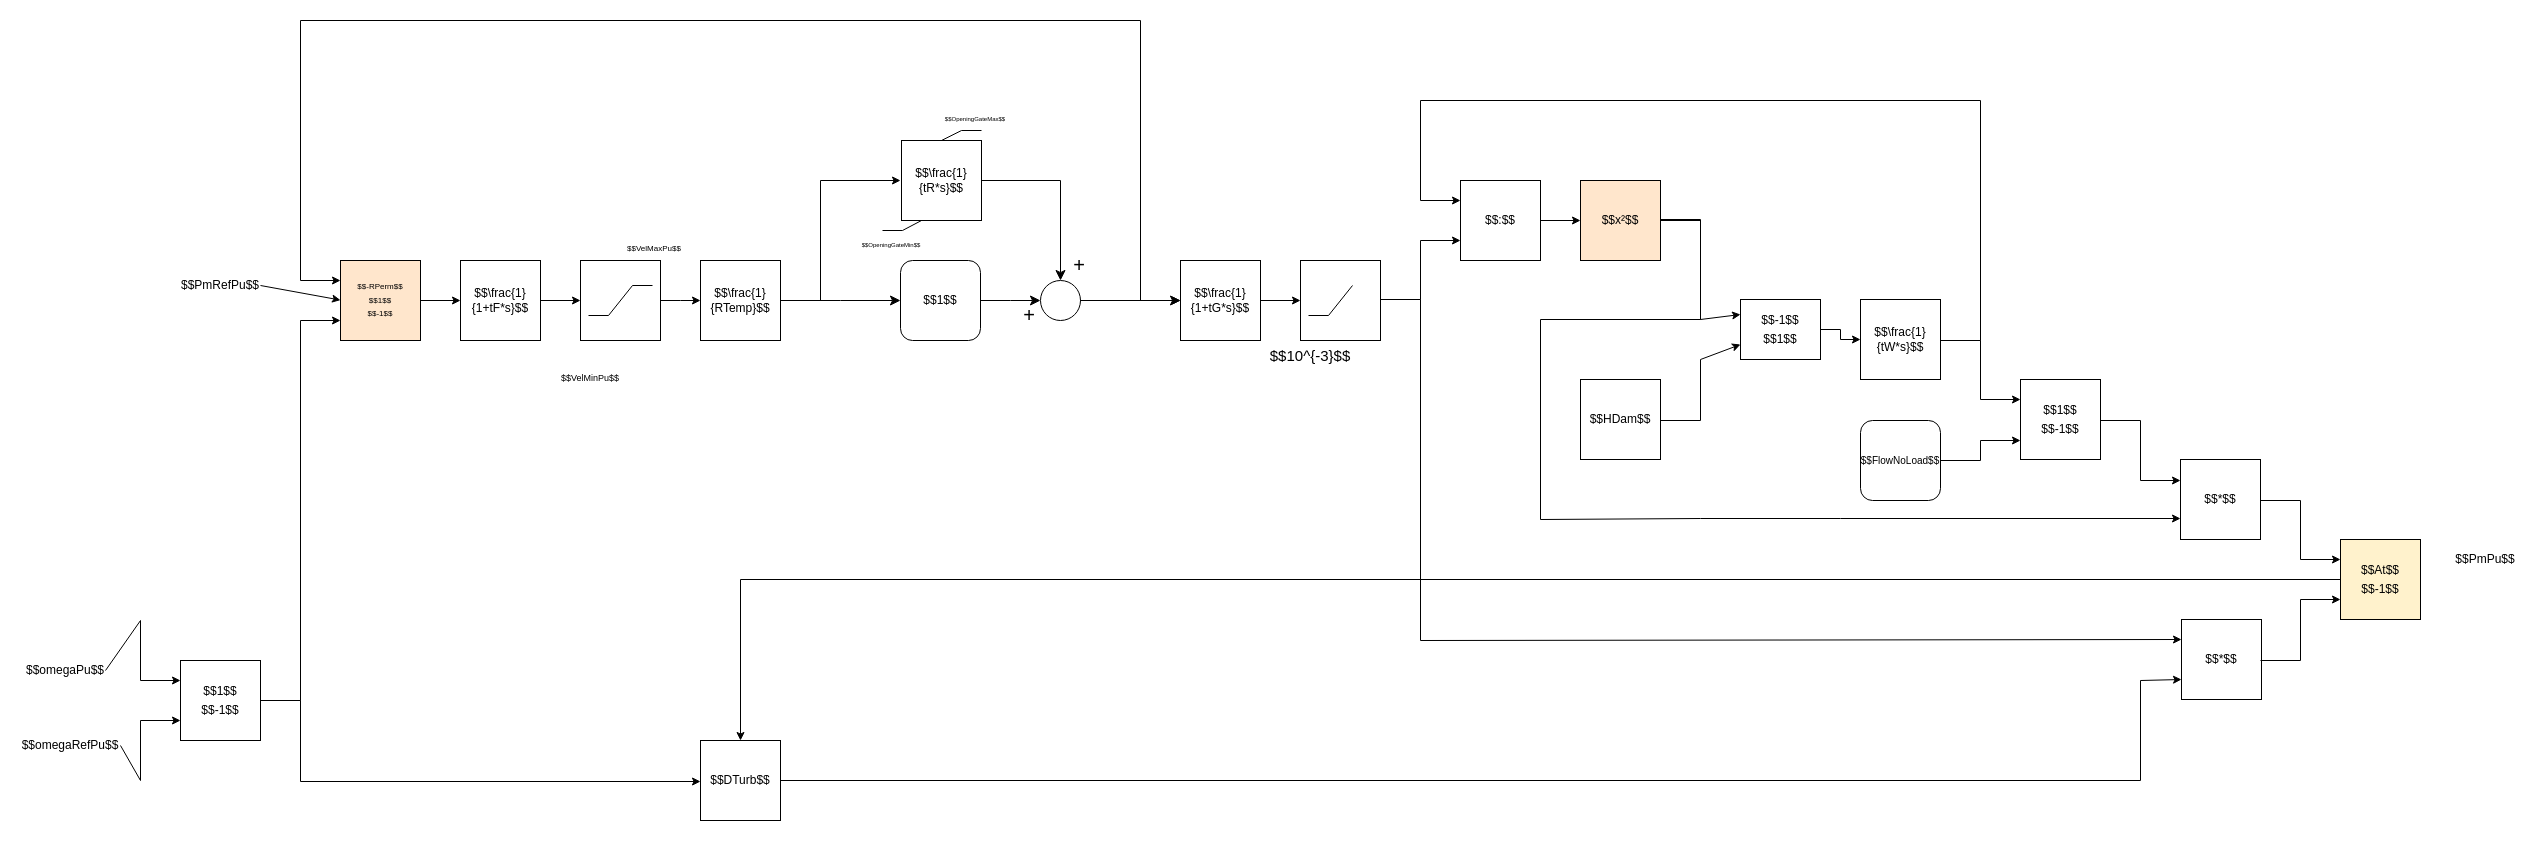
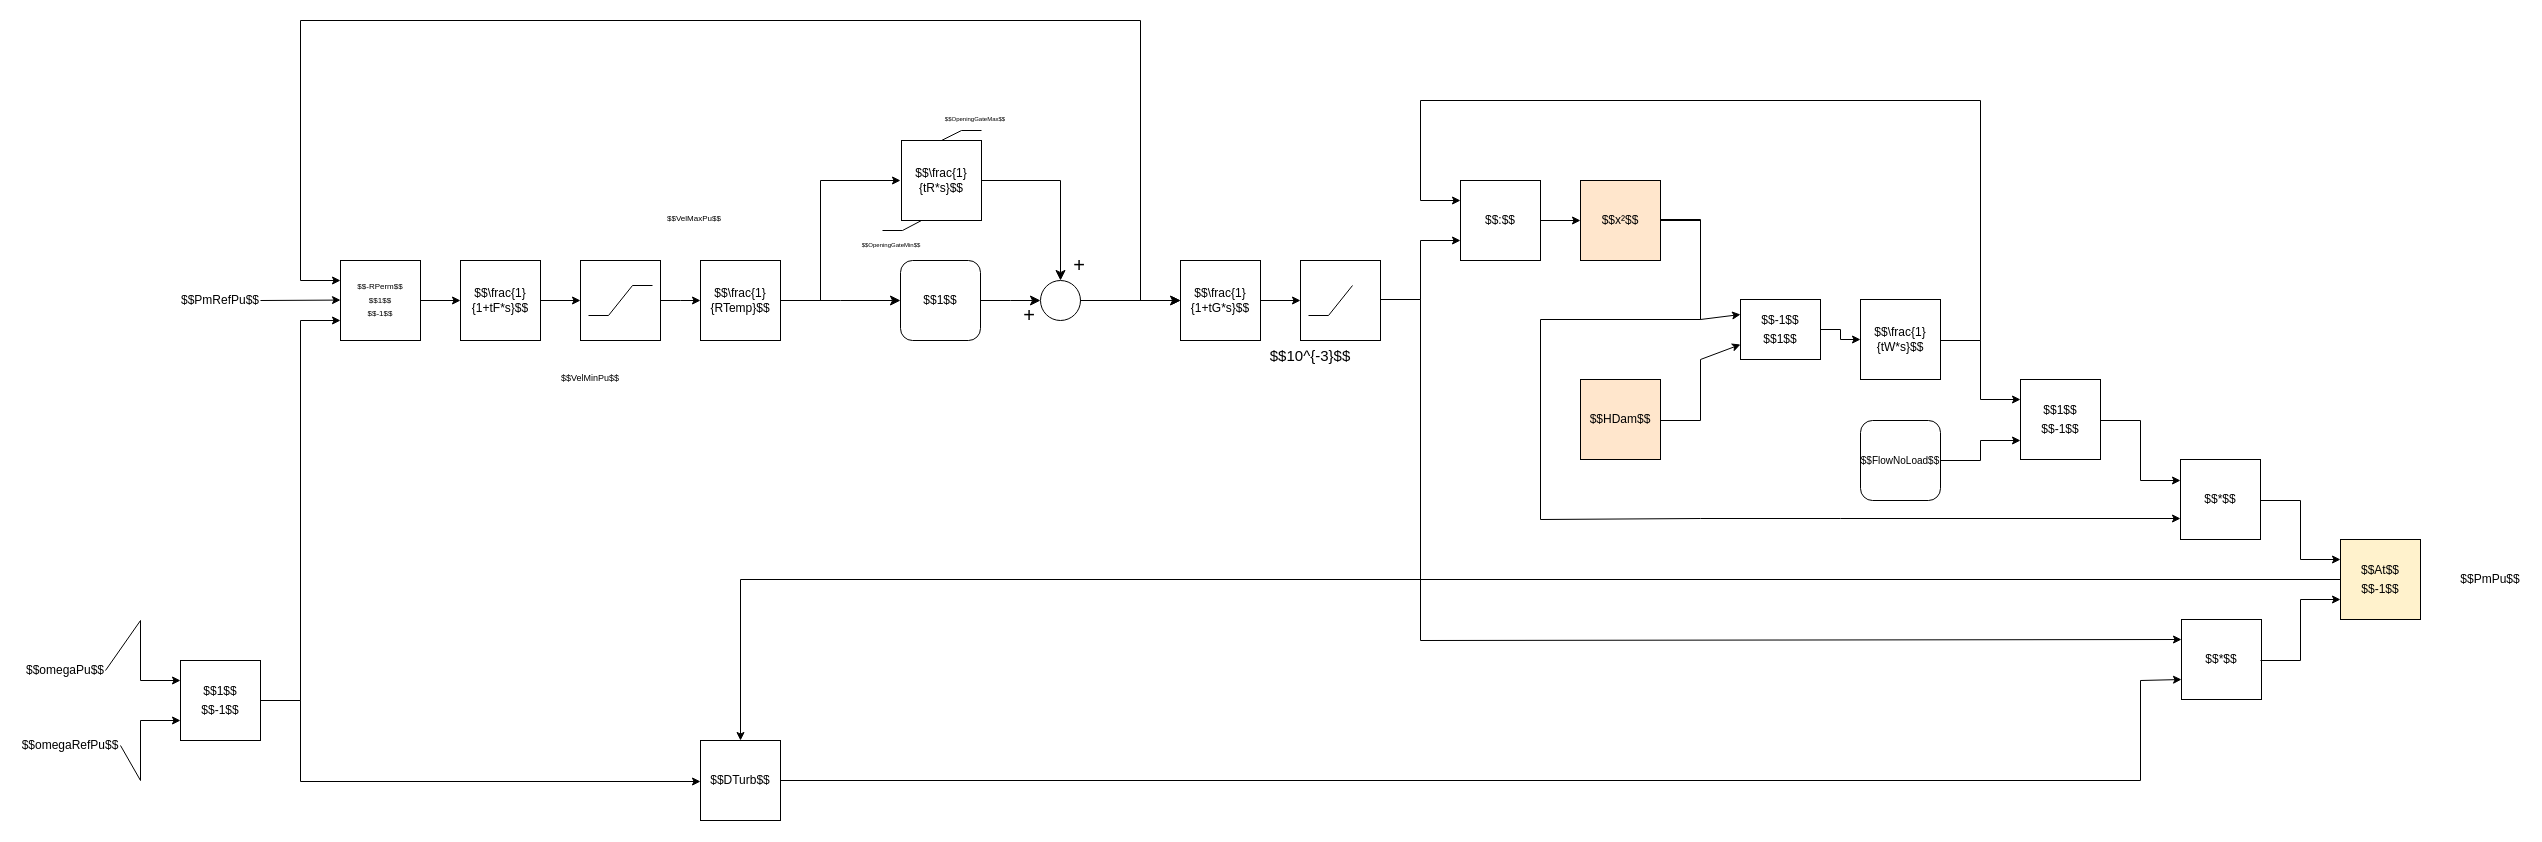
(655, 246) -> (695, 216)
(221, 286) -> (221, 301)
(381, 301) -> (381, 301)
(1621, 420) -> (1621, 420)
(2486, 560) -> (2491, 580)
